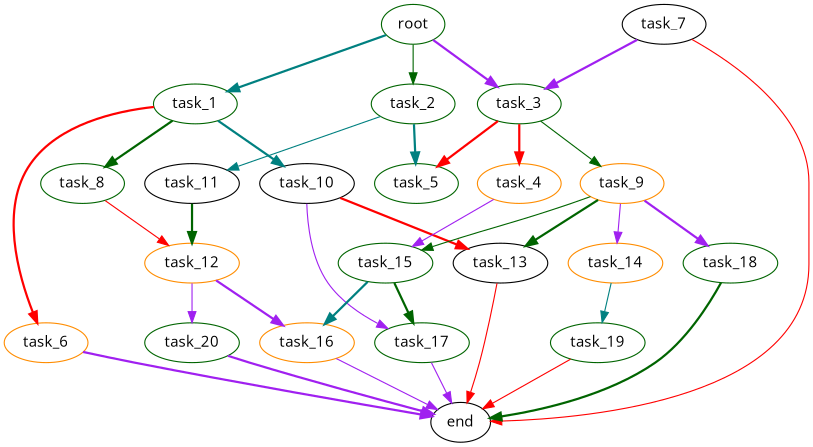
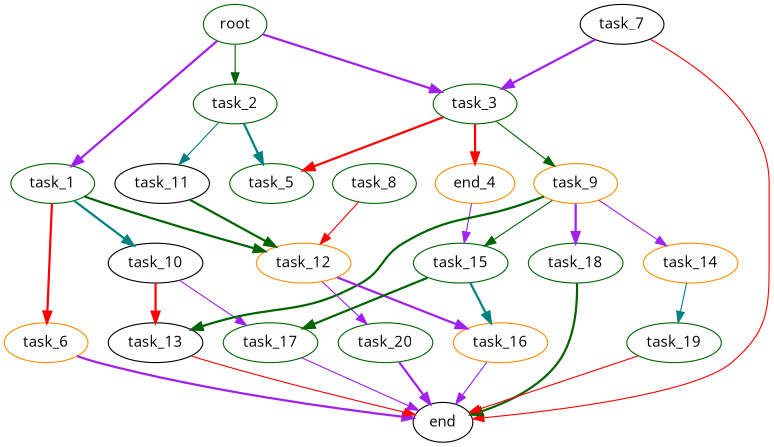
(312, 61) -> (149, 100)
(144, 141) -> (169, 224)
(519, 184) -> (475, 184)
